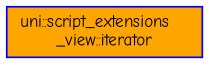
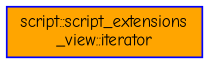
(105, 32) -> (105, 32)
